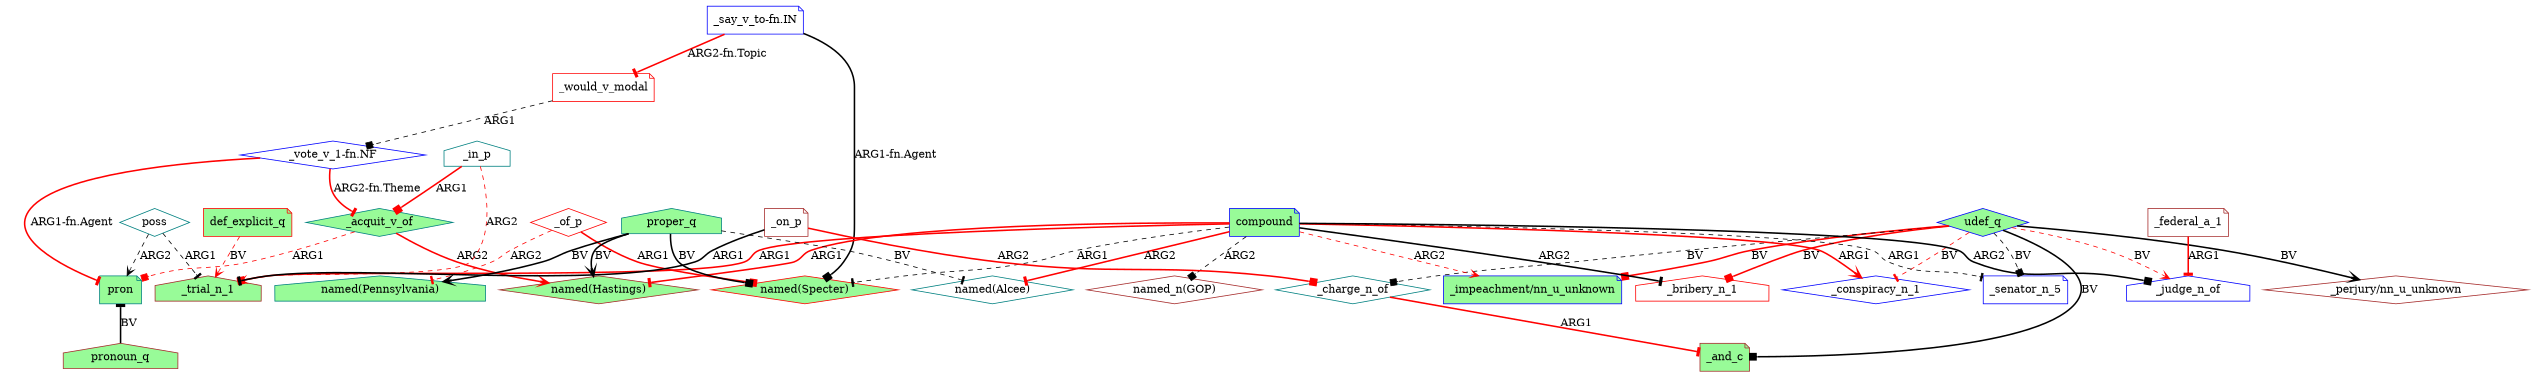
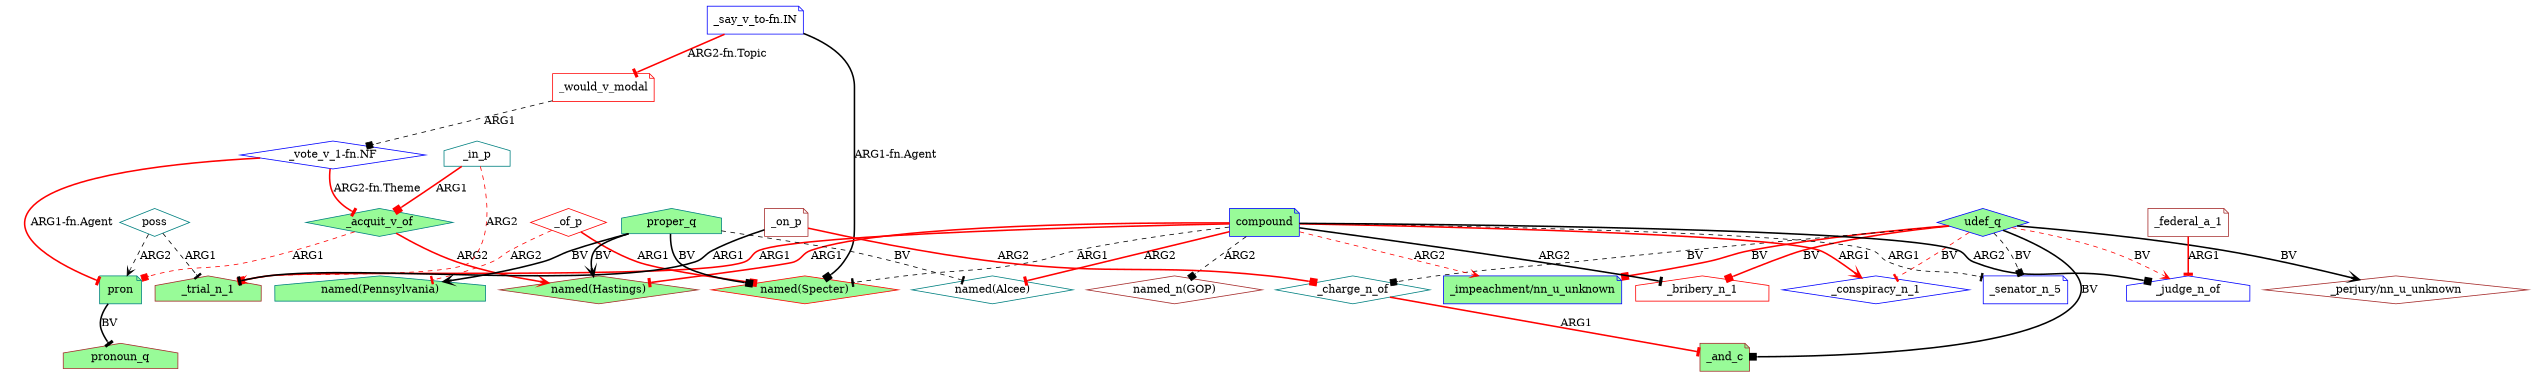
(248, 222) -> none
(121, 326) -> (100, 323)
